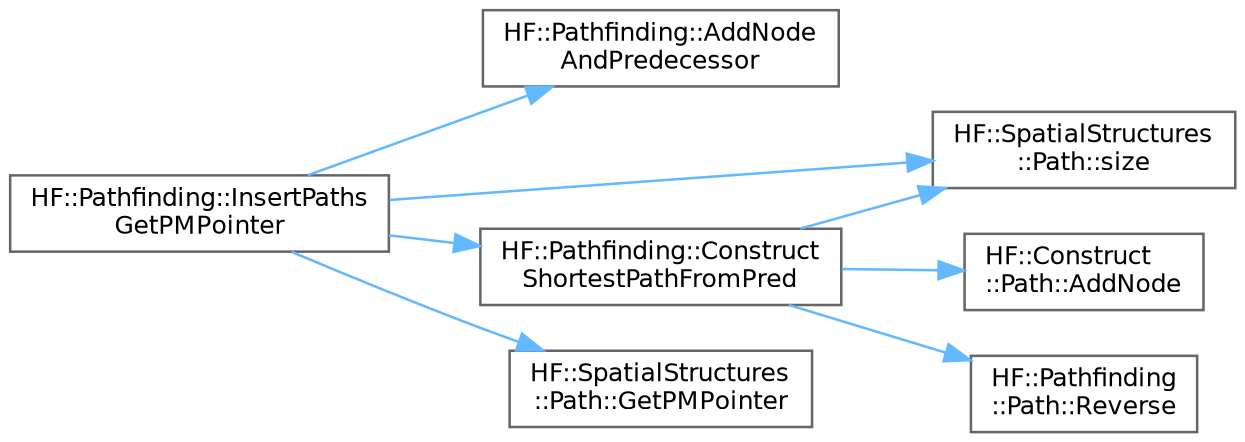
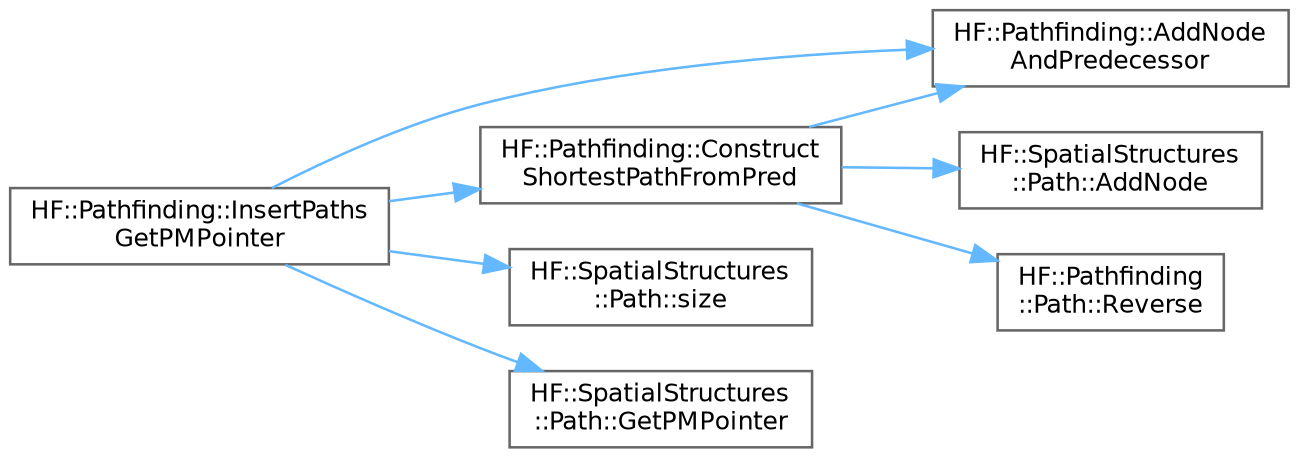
(860, 212) -> (874, 110)
(1084, 272) -> (1111, 170)
